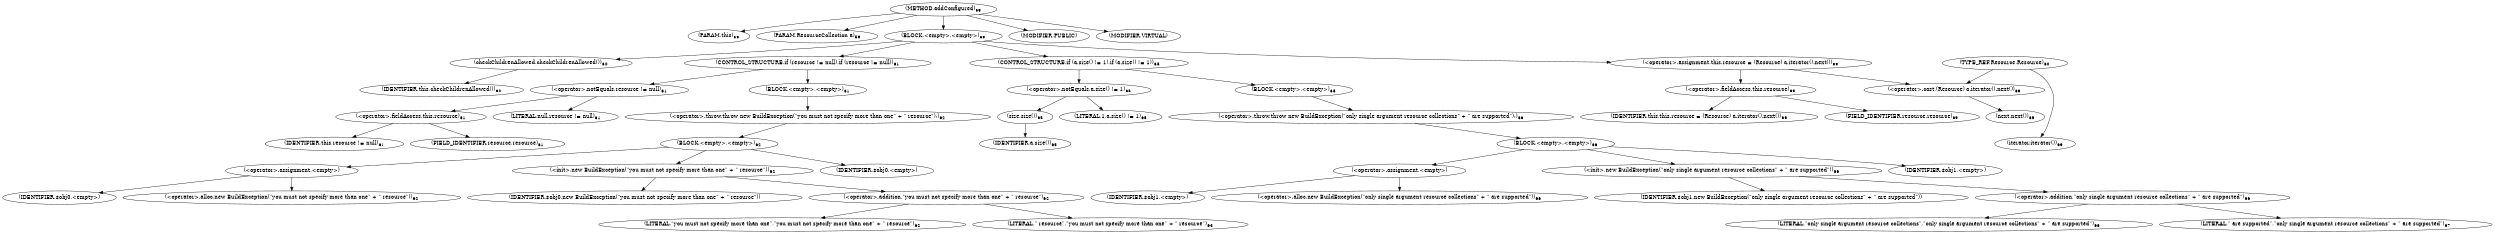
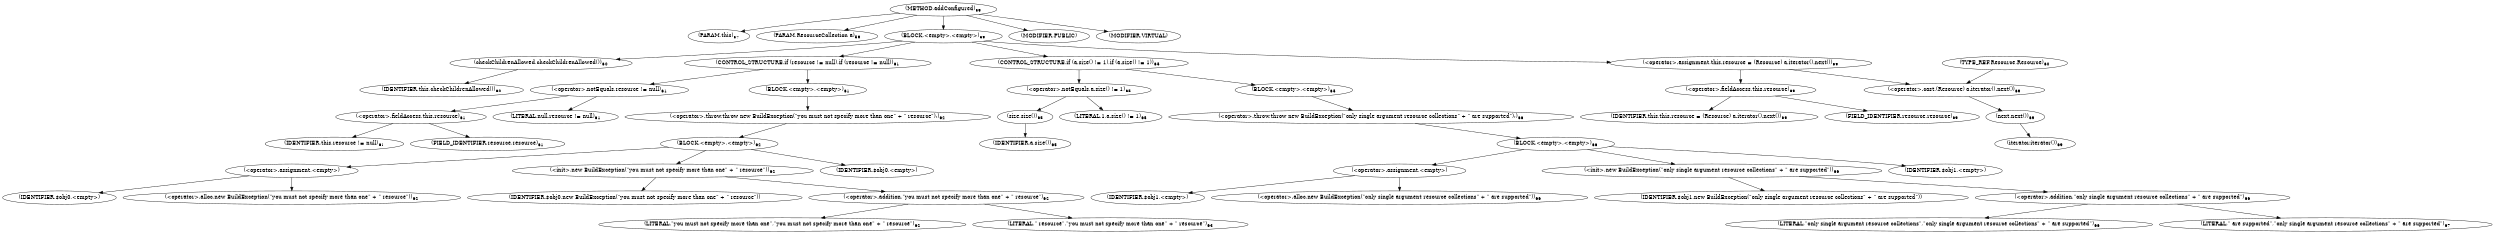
(737, 36) -> (737, 36)
(2054, 97) -> (2024, 129)
